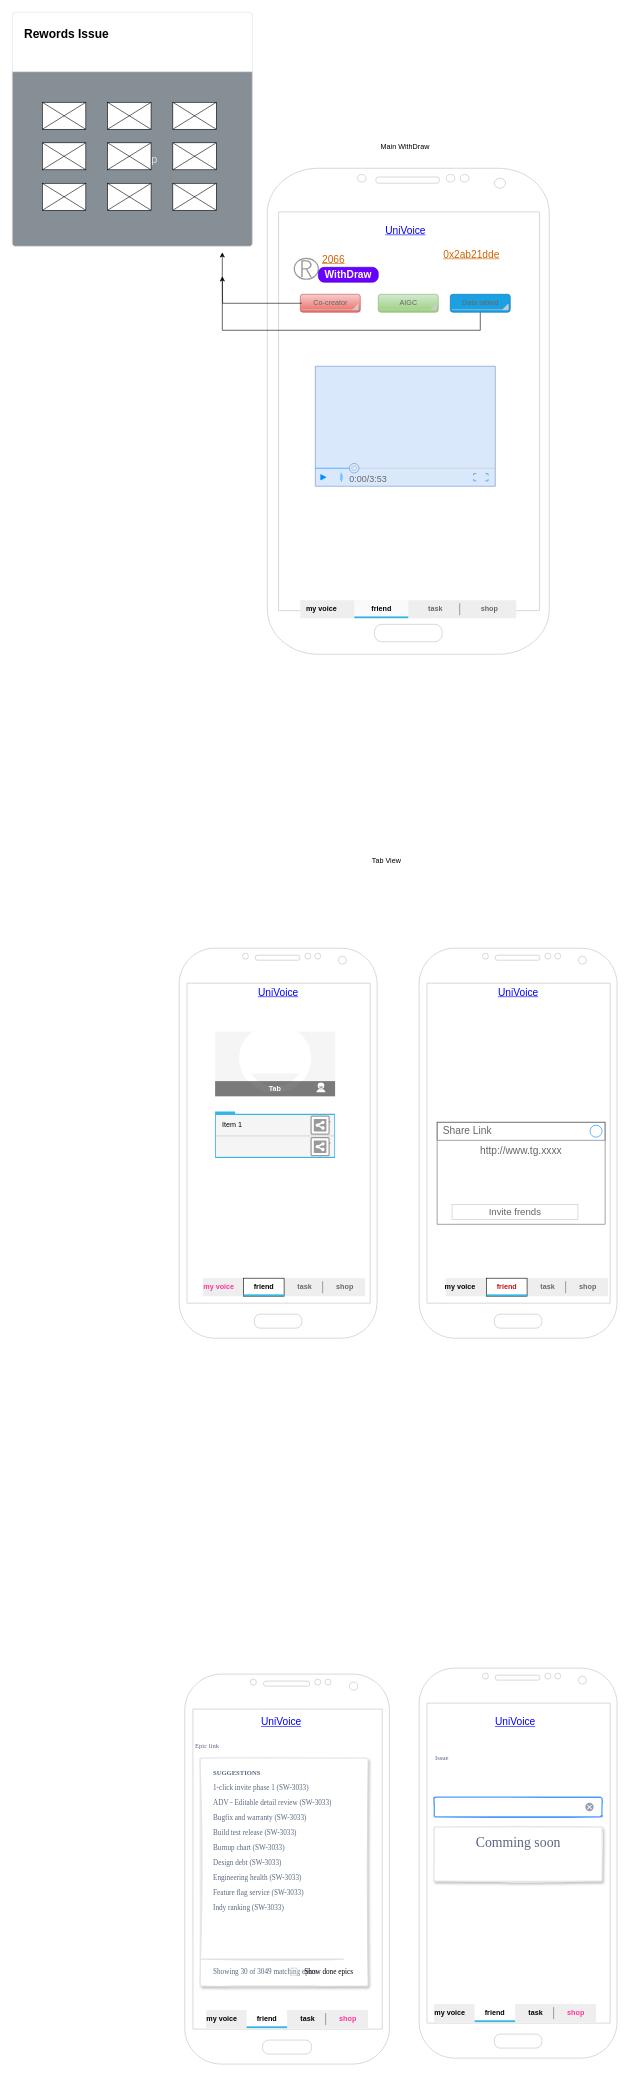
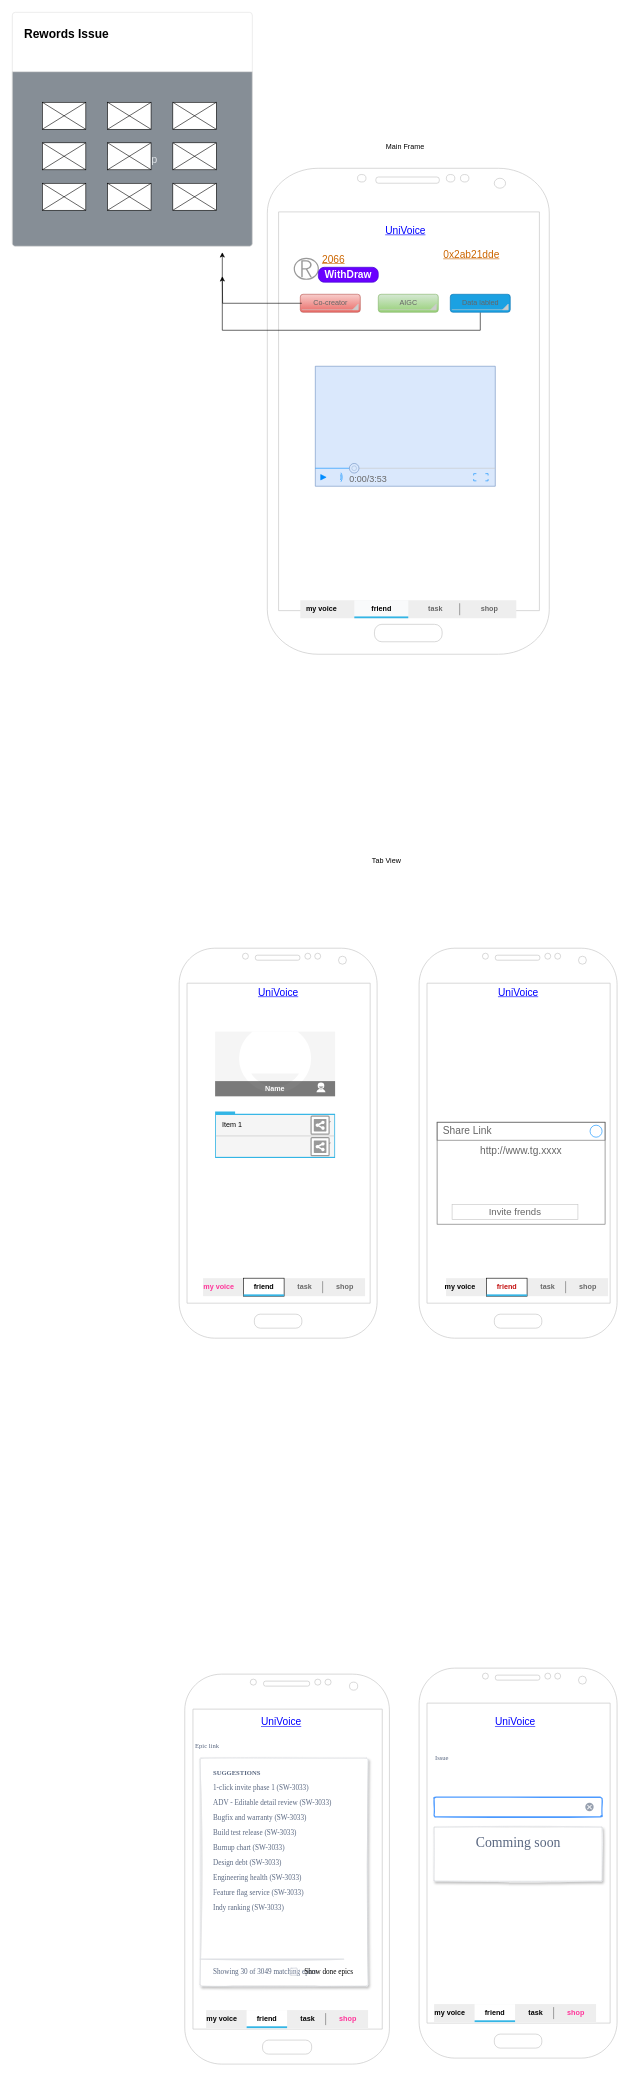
(405, 147) -> (405, 147)
(275, 1089) -> (275, 1089)
